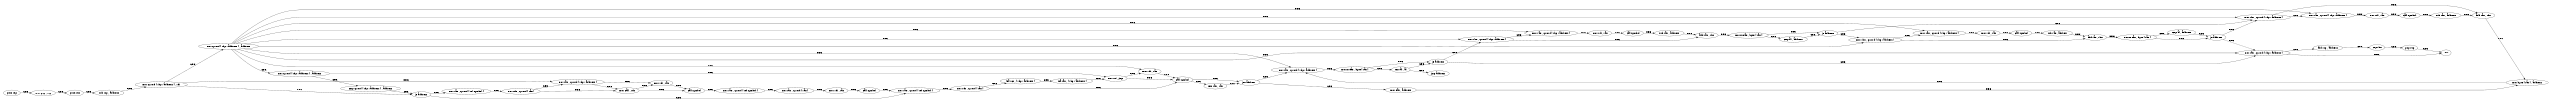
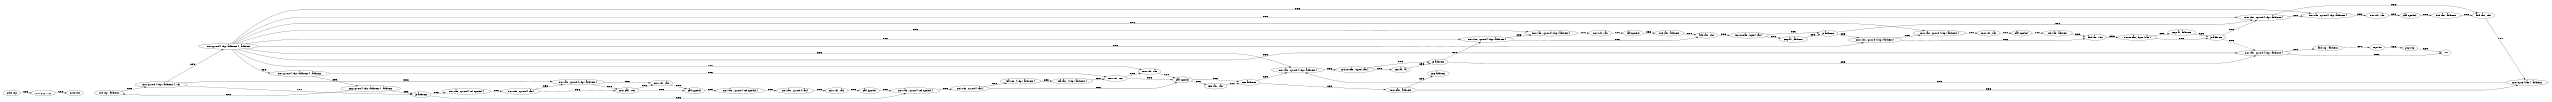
(1418, 72) -> (1420, 82)
(1115, 78) -> (1115, 78)
(1249, 82) -> (1249, 82)
(88, 93) -> (237, 96)
